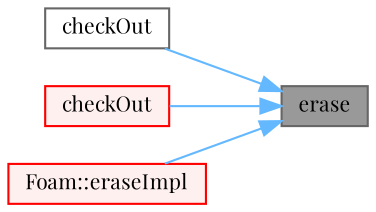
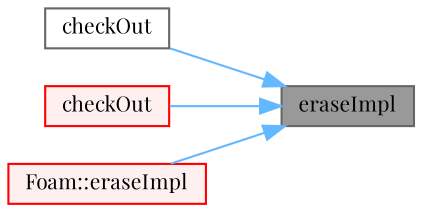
(325, 106) -> (348, 106)
